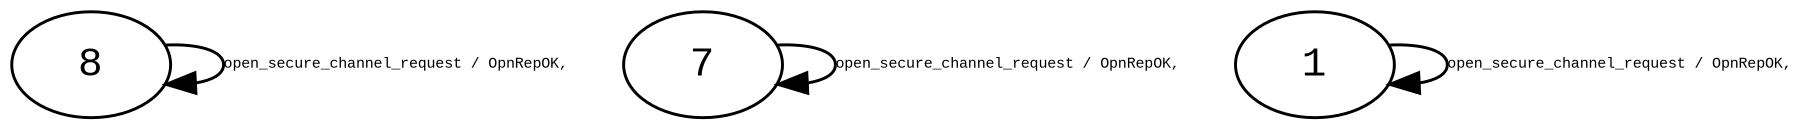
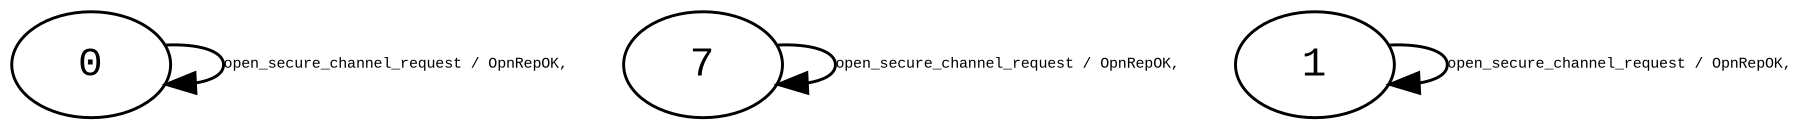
(91, 65) -> (91, 65)
